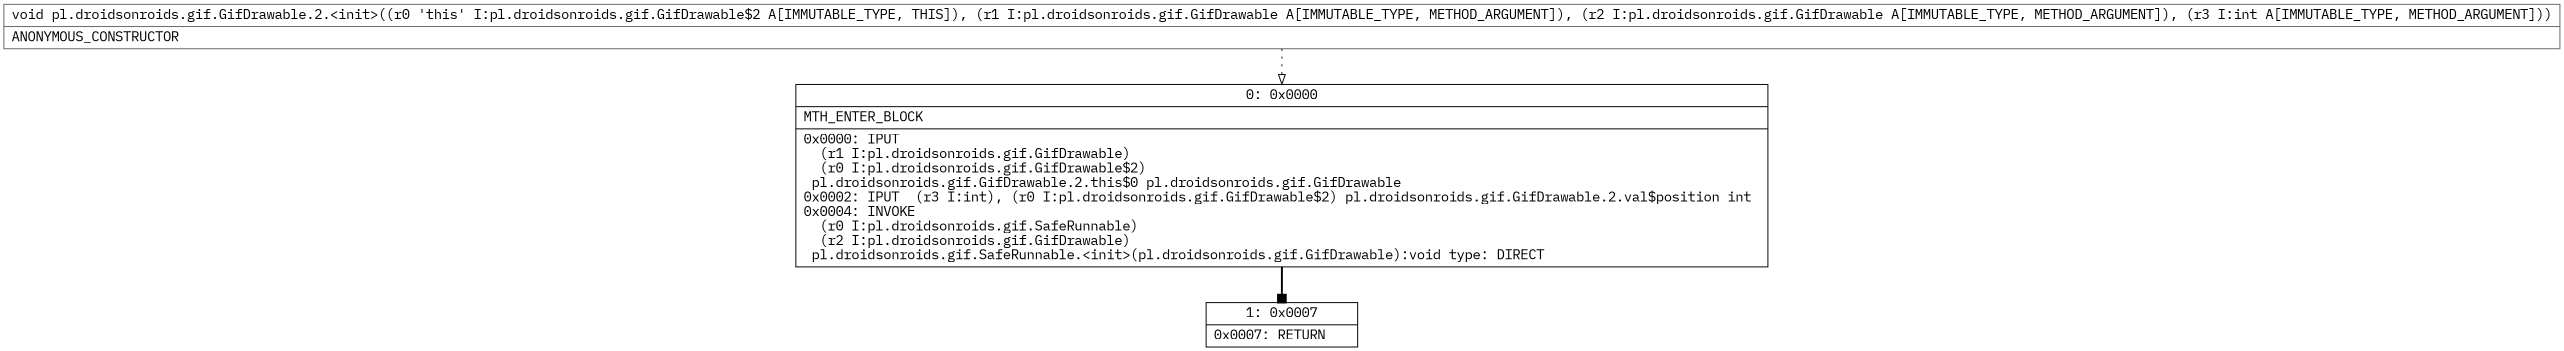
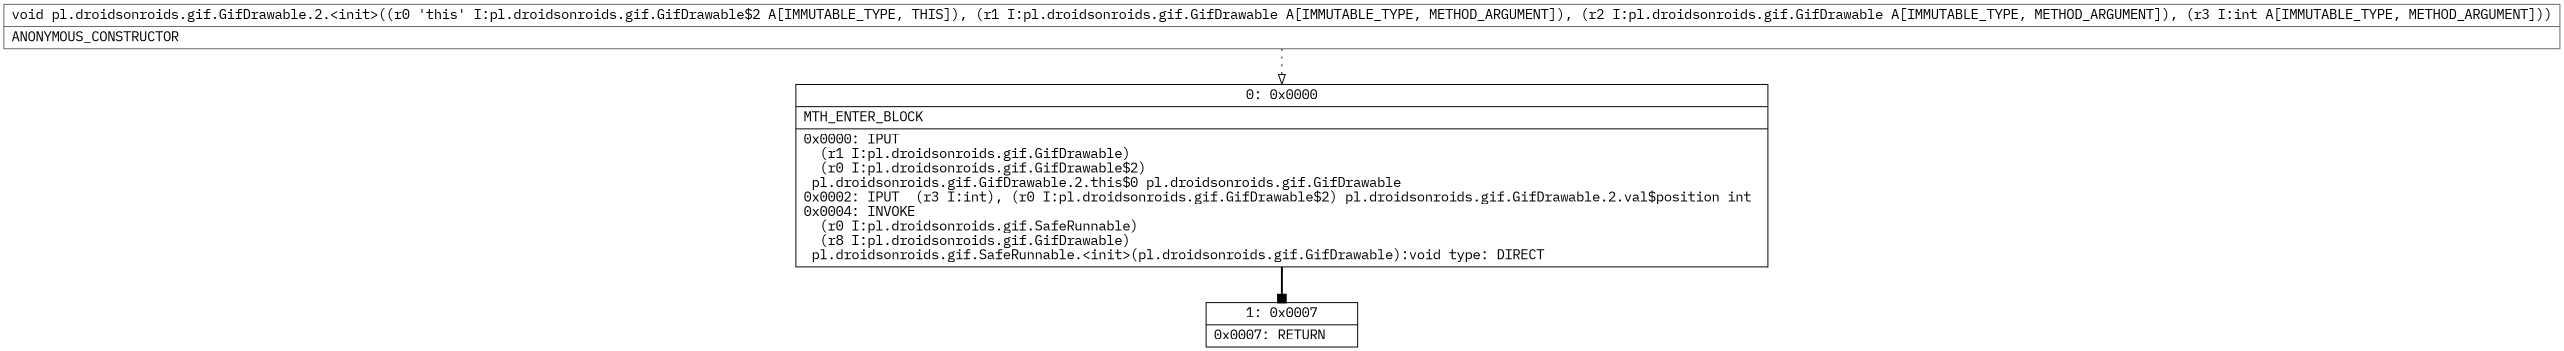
(967, 241) -> (967, 241)
